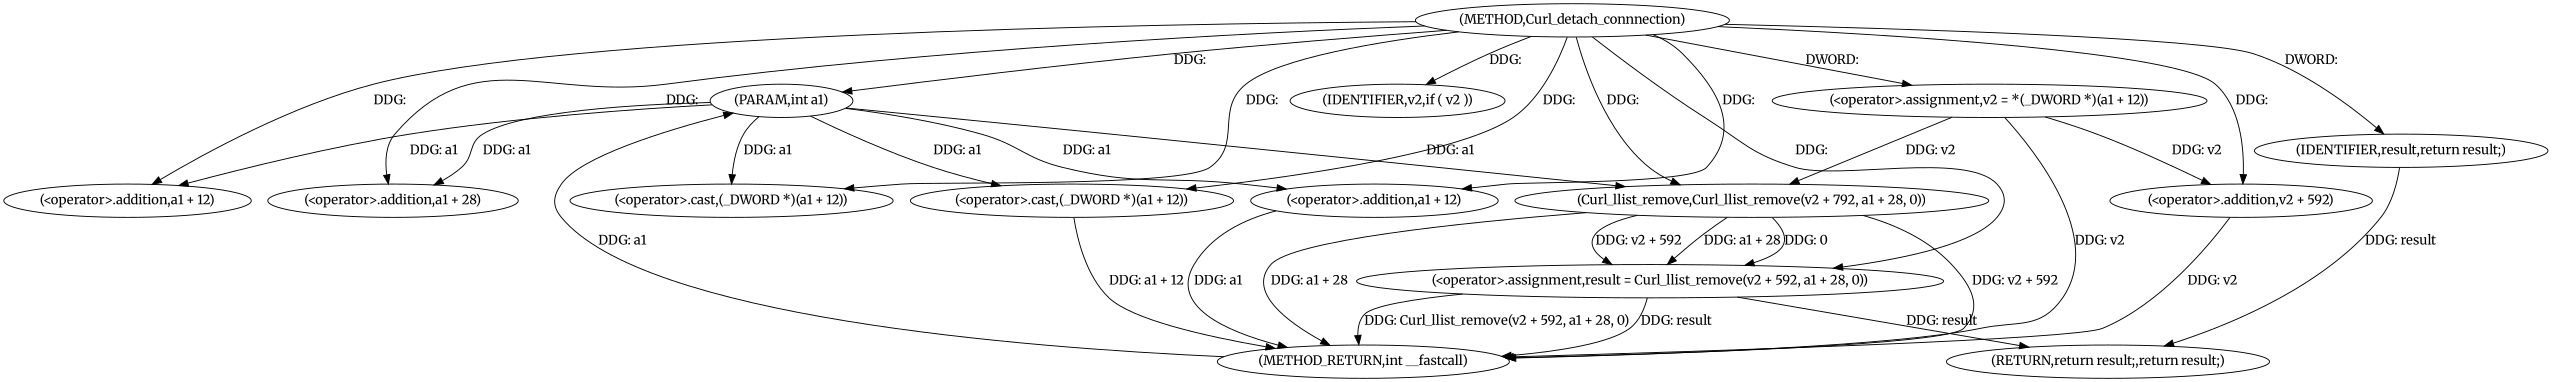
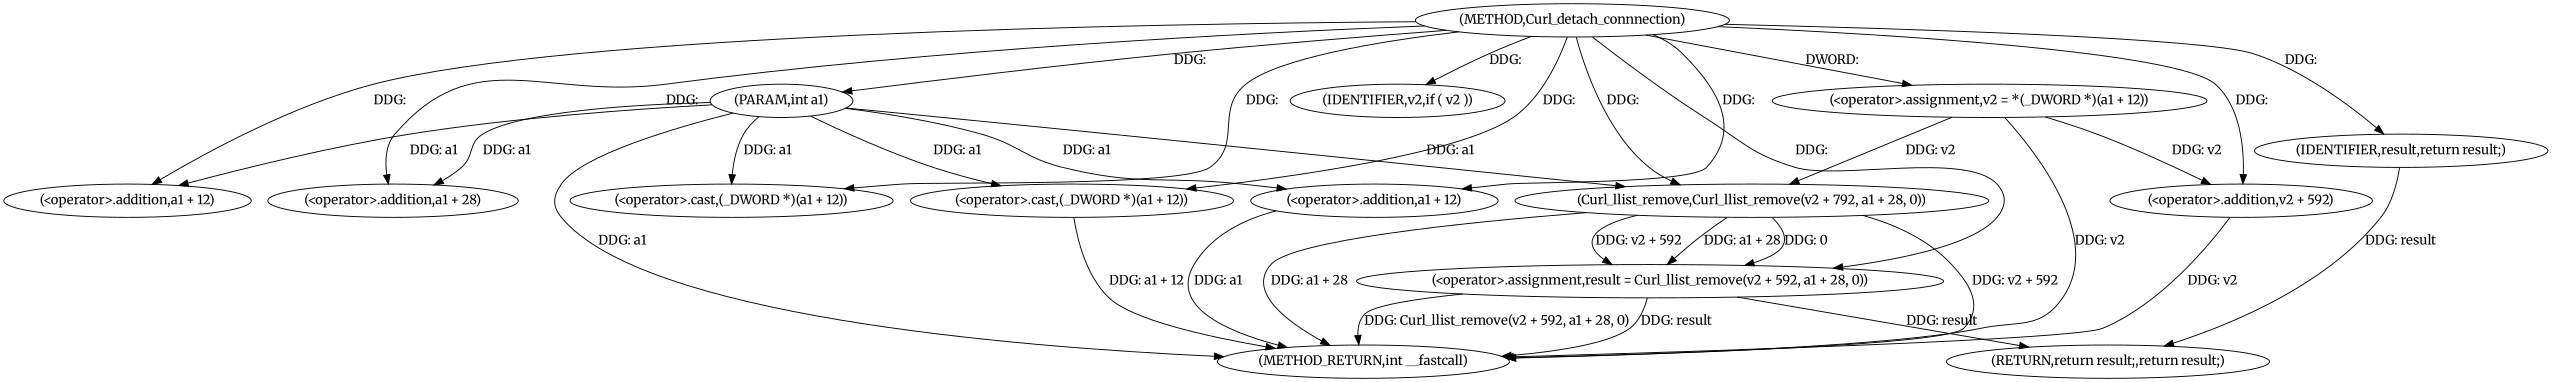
(2313, 61) -> (2303, 61)
(776, 307) -> (767, 305)
